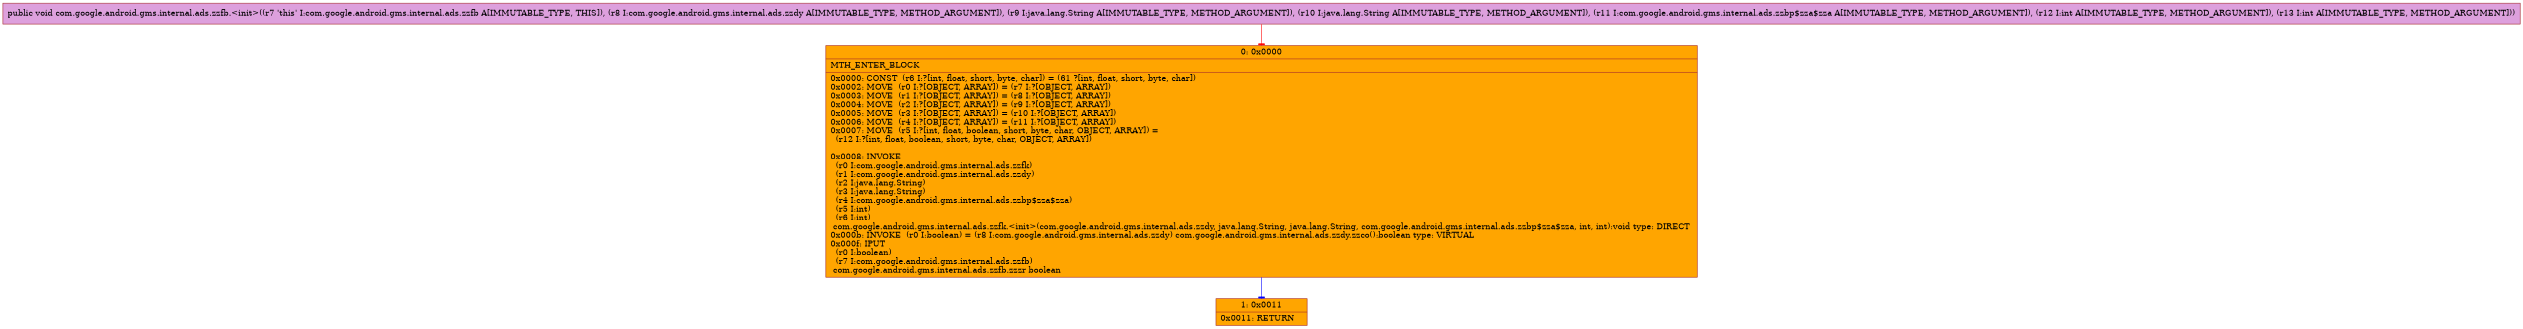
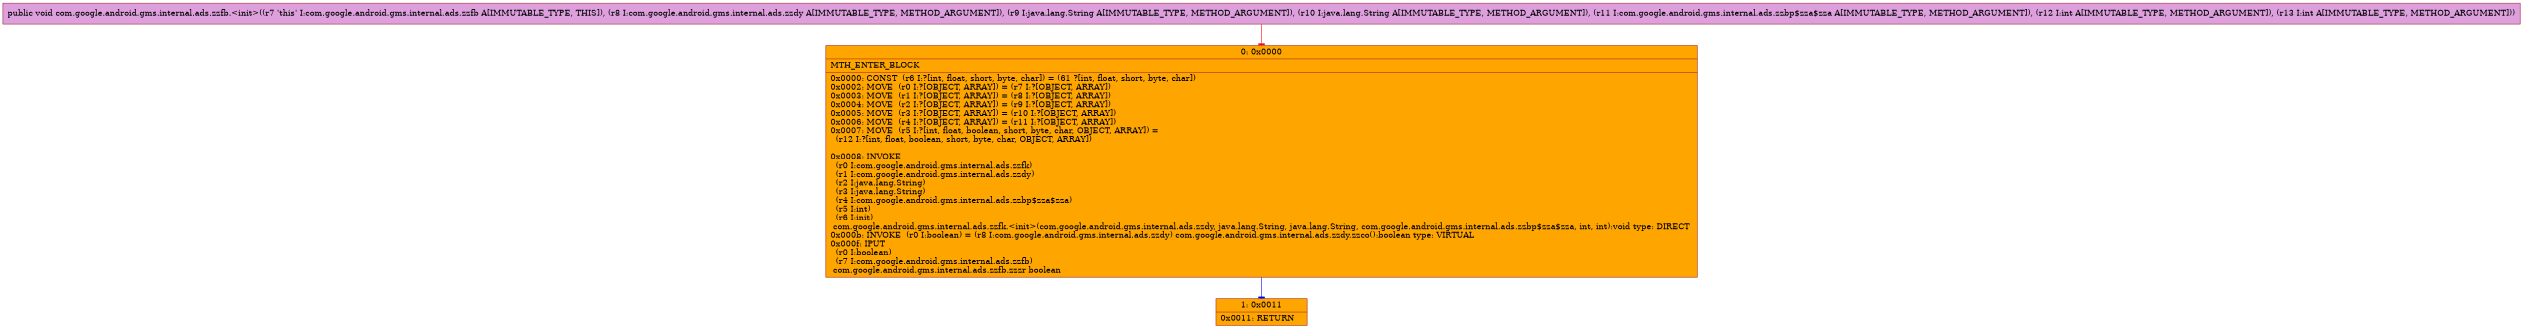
(851, 218) -> (852, 218)
